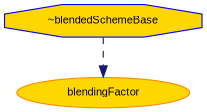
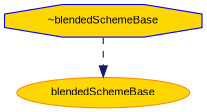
(103, 93) -> (103, 93)
